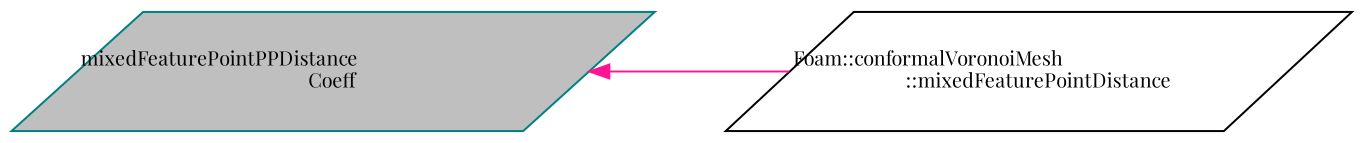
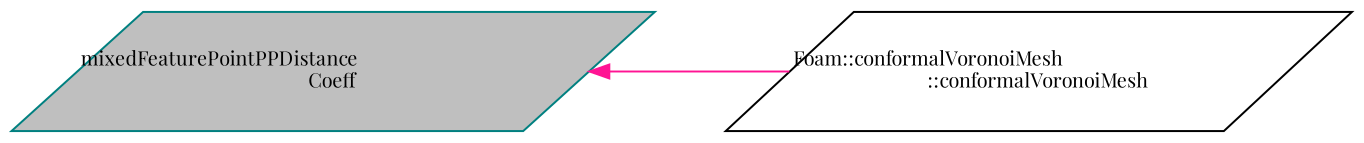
(1039, 72) -> (1039, 72)
